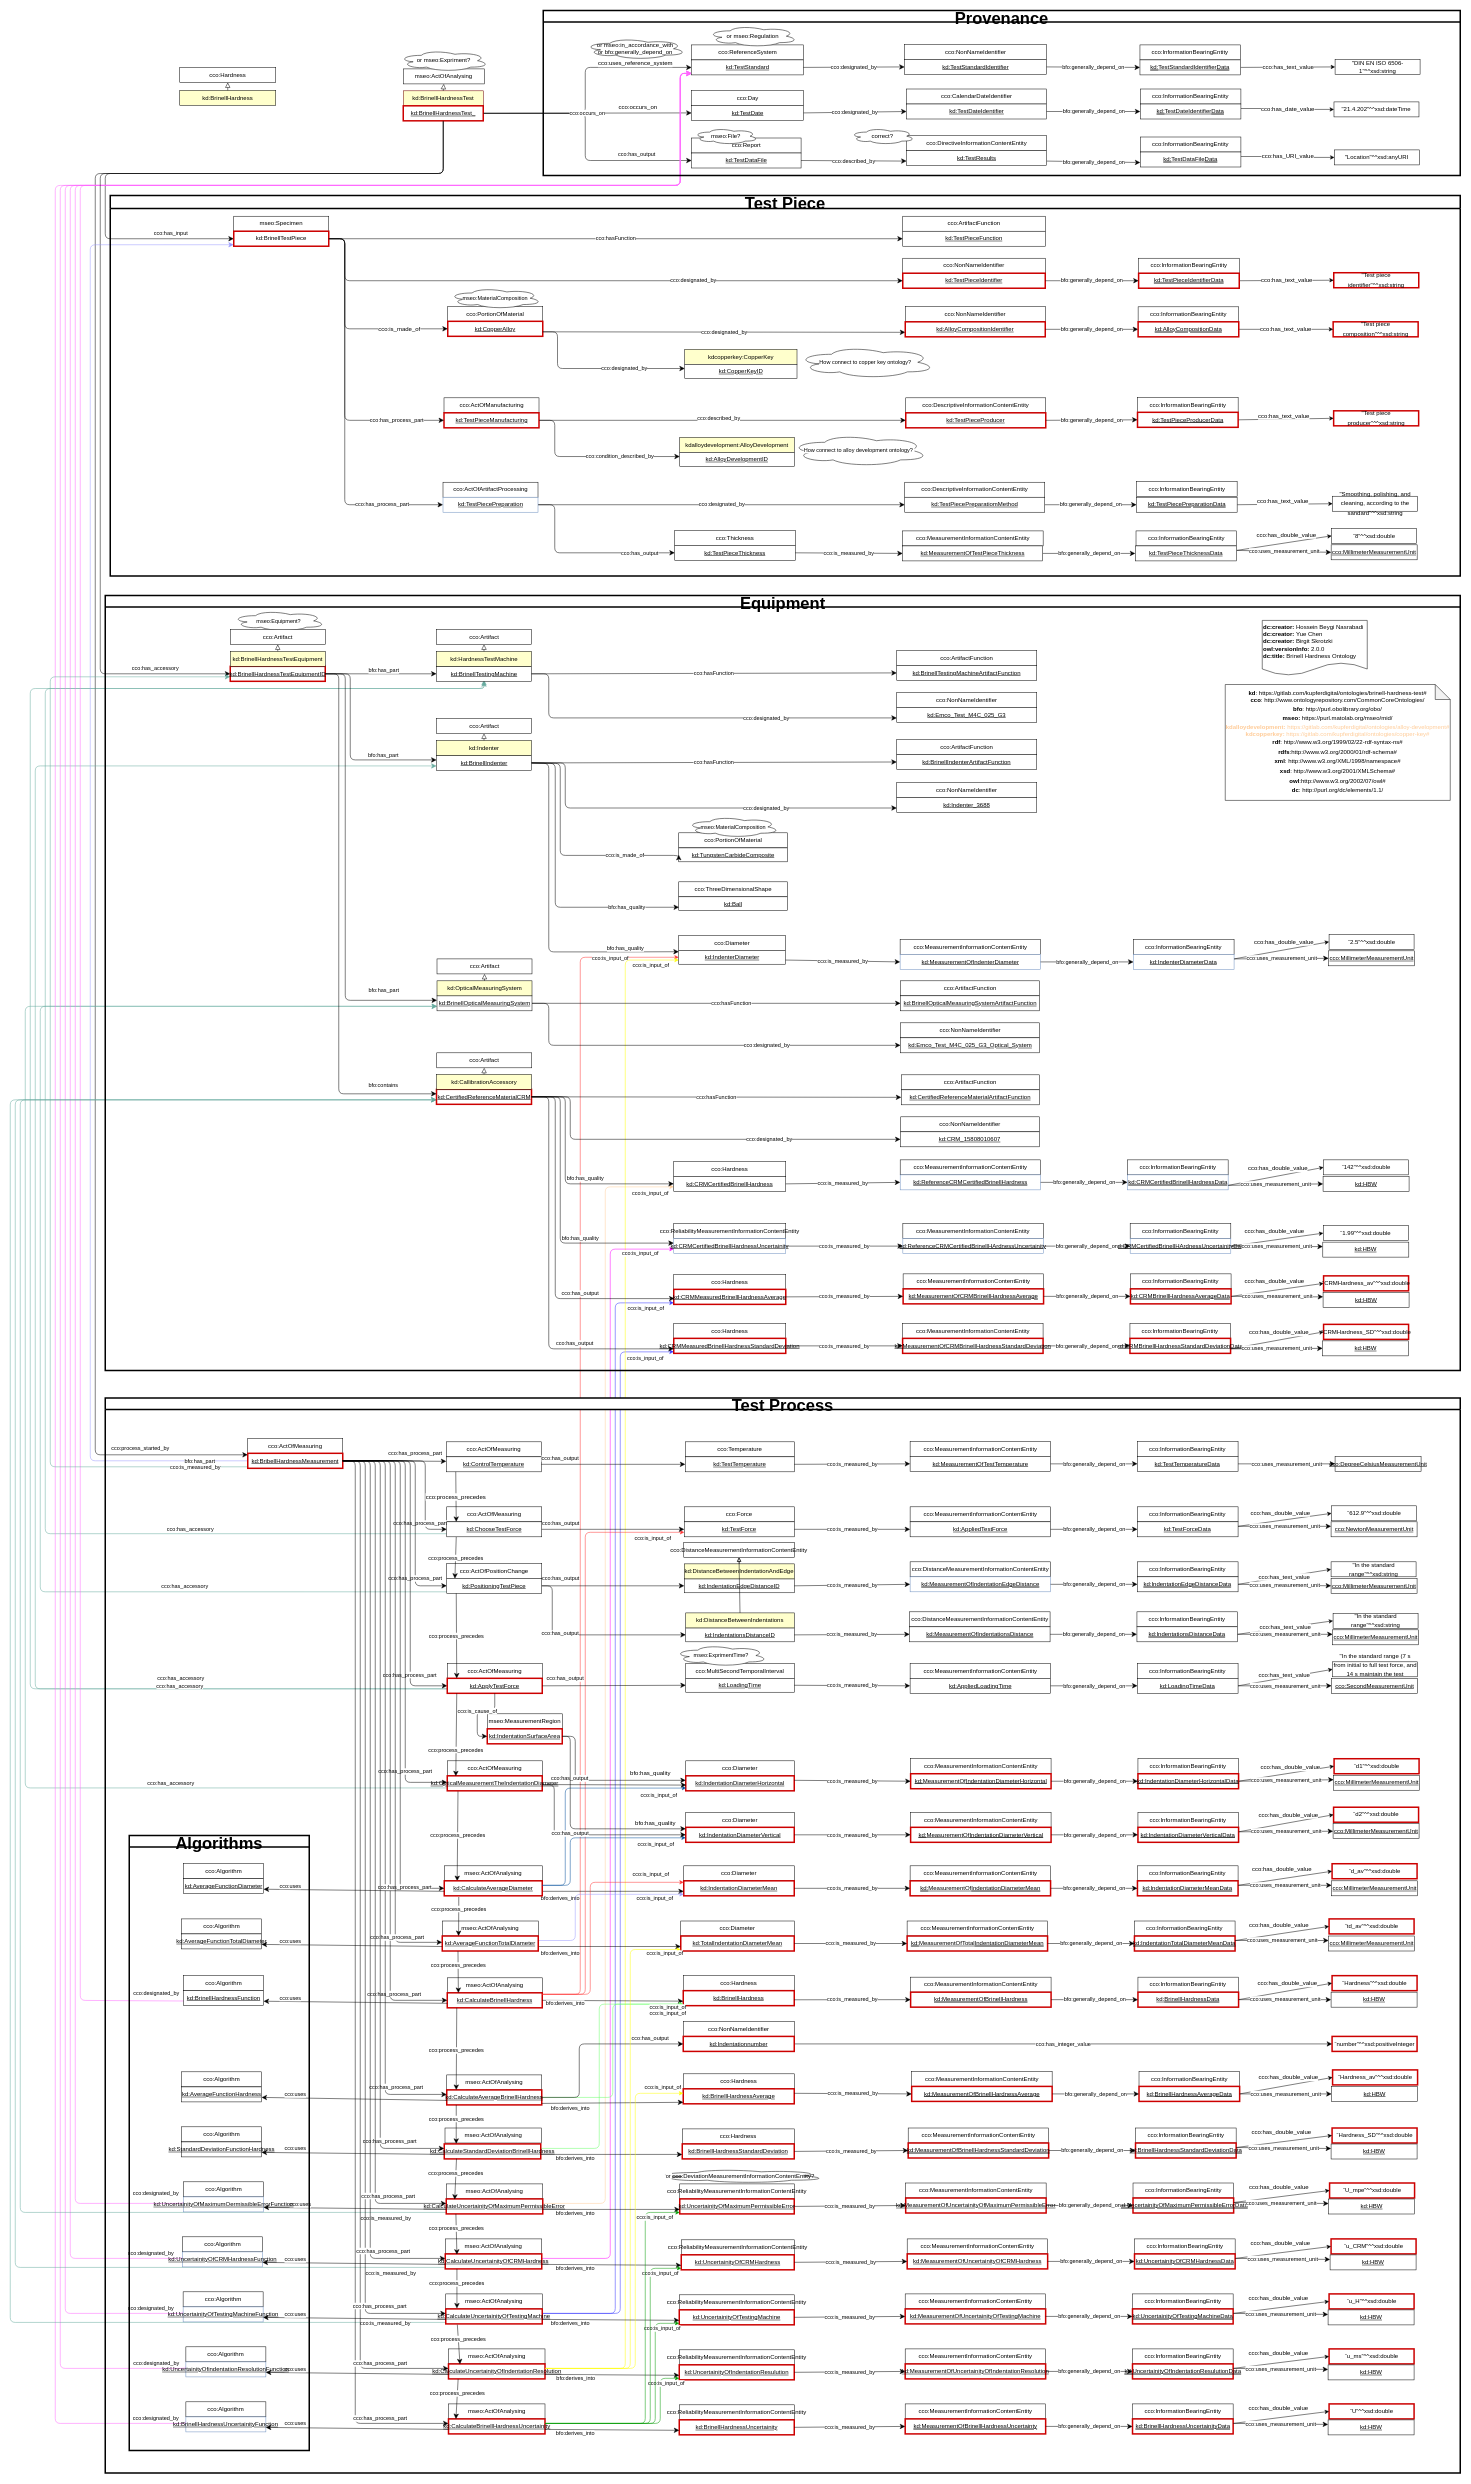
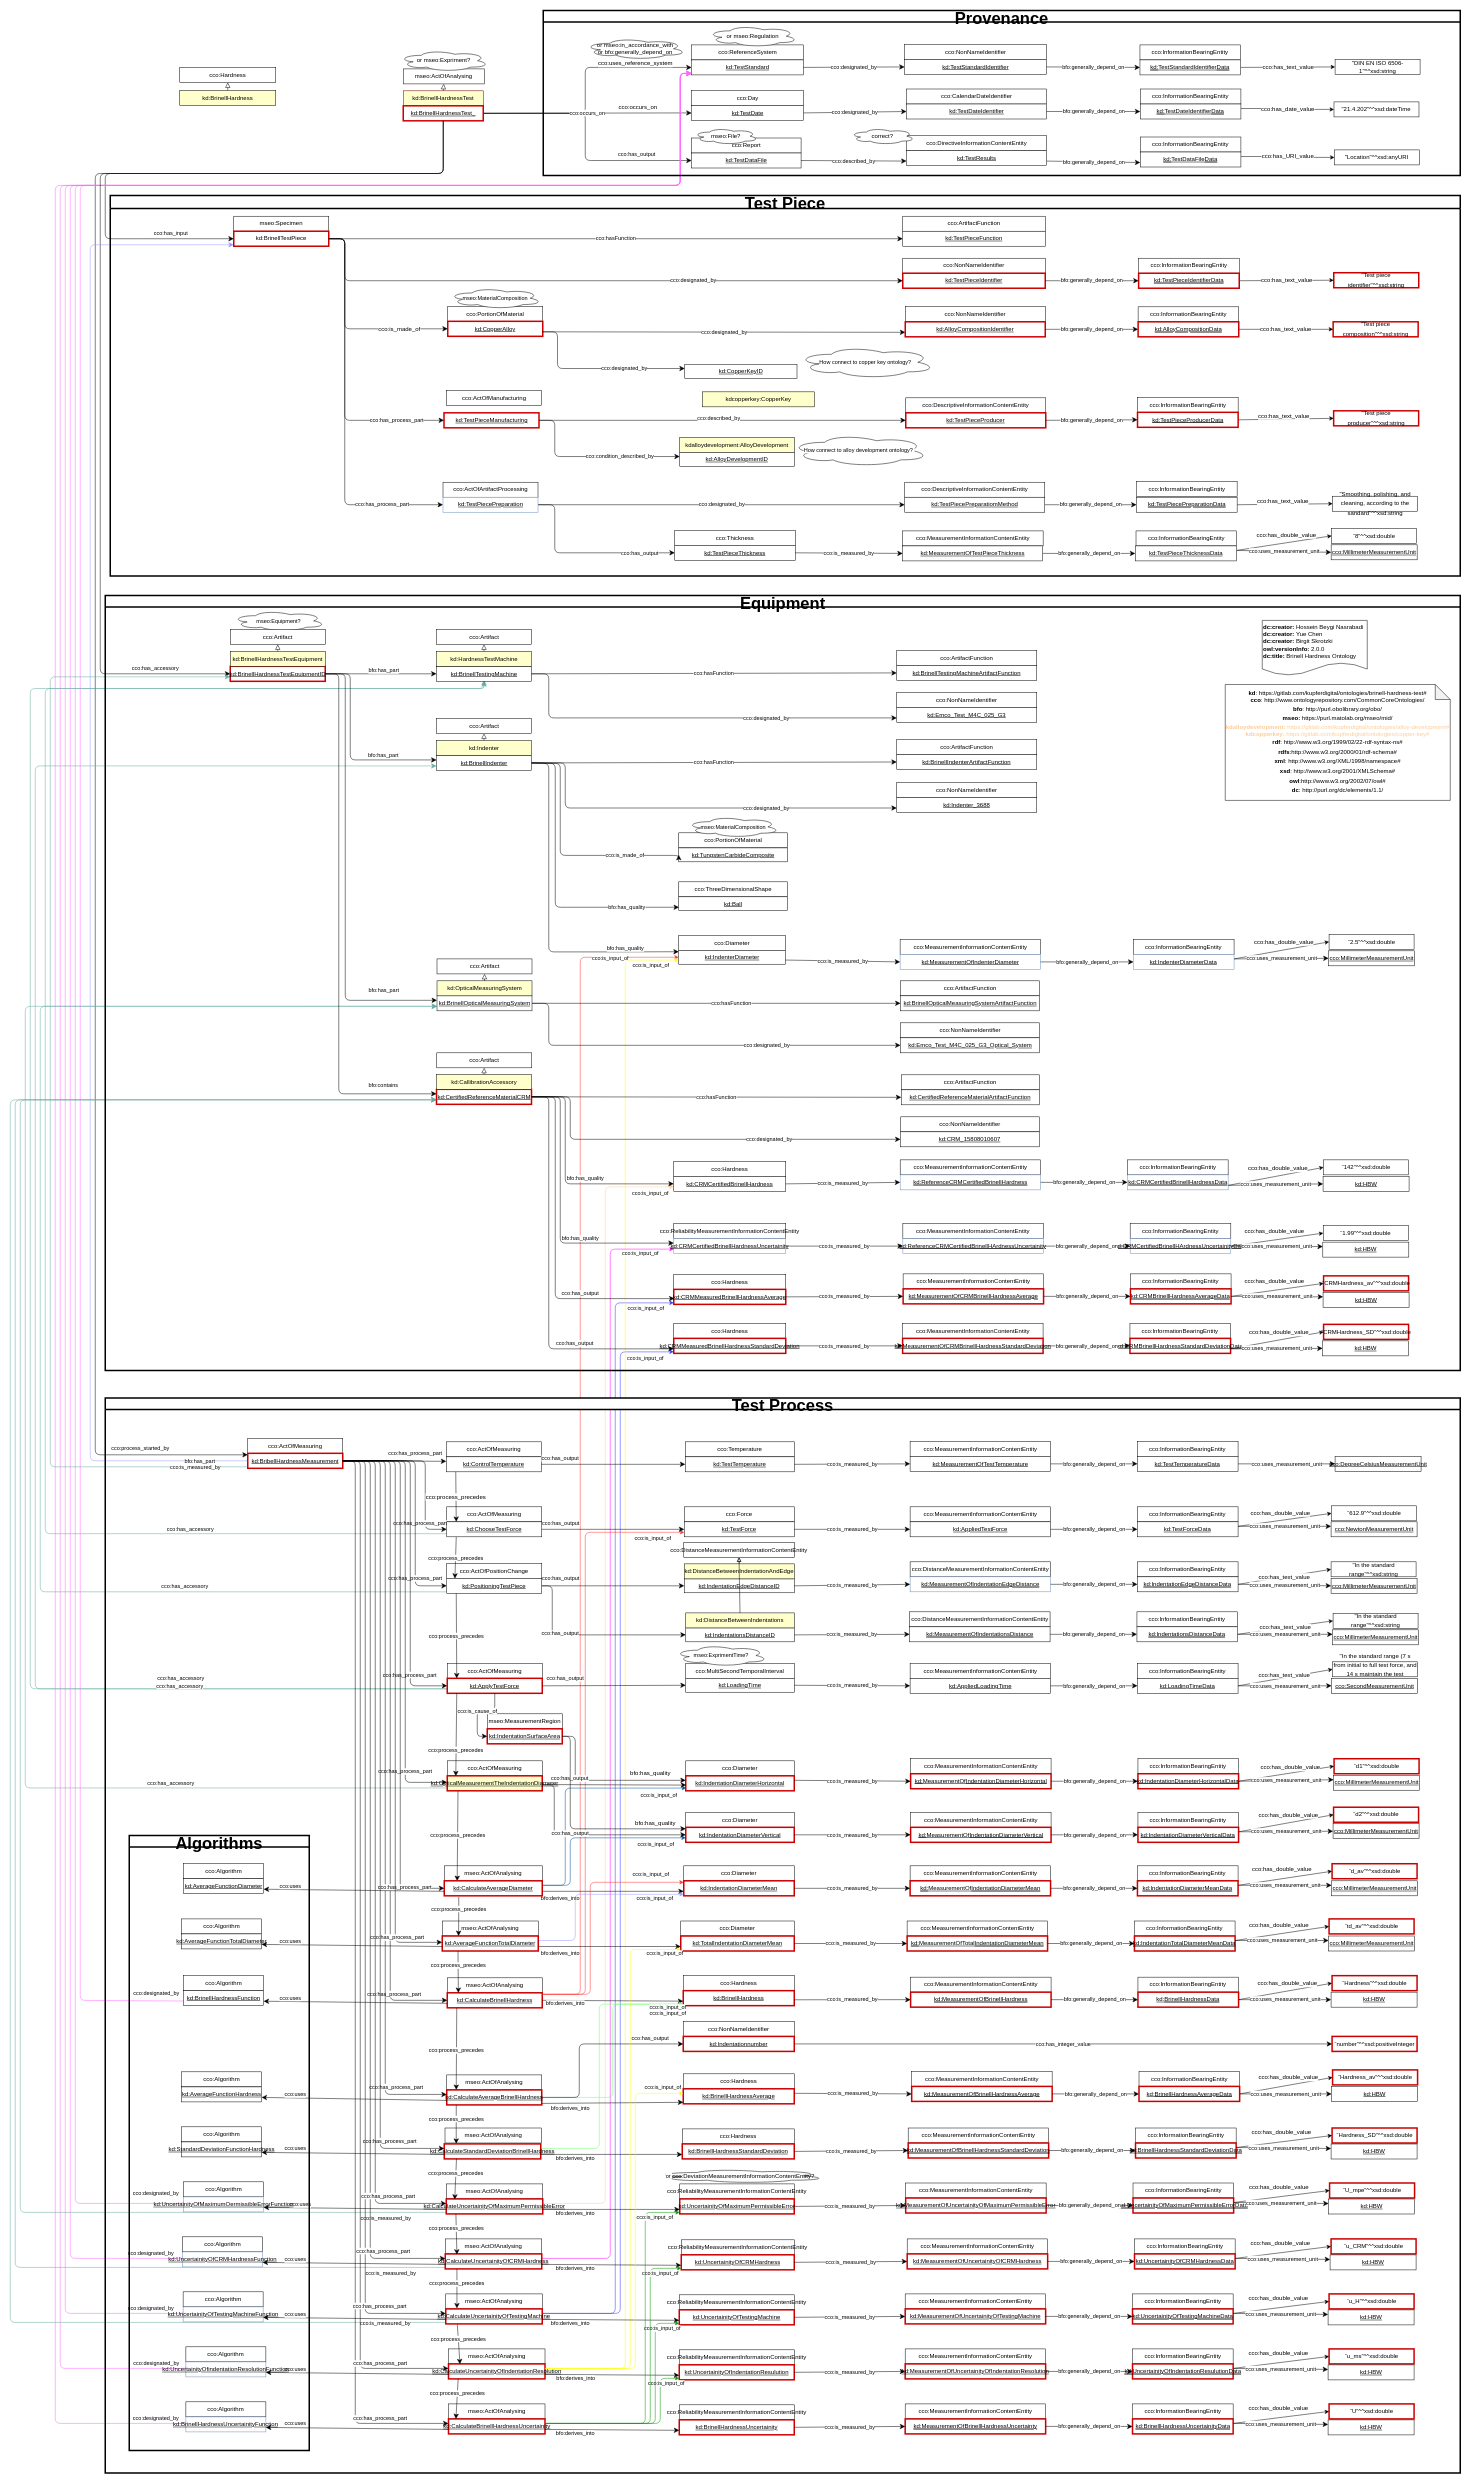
(741, 357) -> (758, 399)
(492, 405) -> (494, 398)
(495, 1783) -> (495, 1783)
